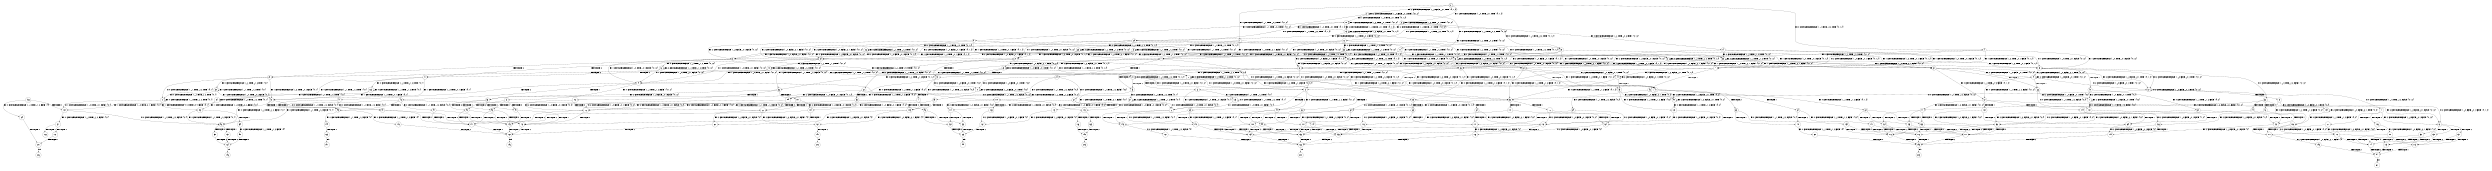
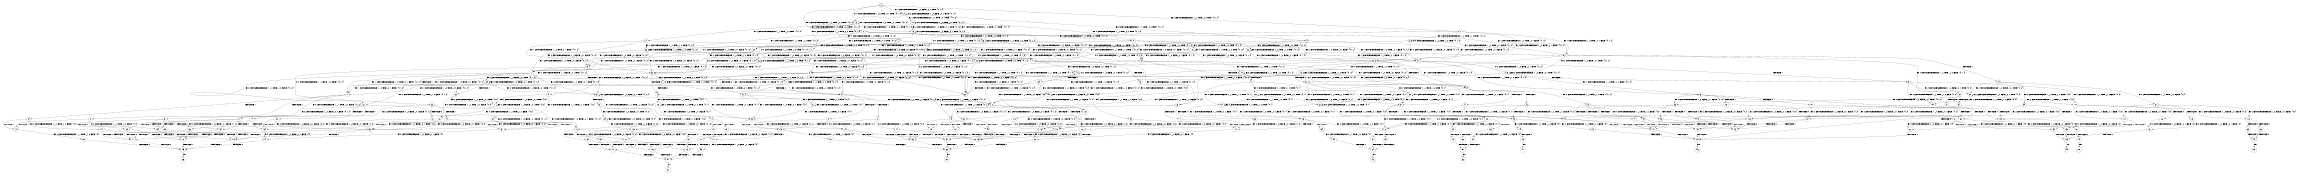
(1568, 82) -> (986, 85)
(46, 103) -> (1499, 123)
(518, 132) -> (1972, 113)
